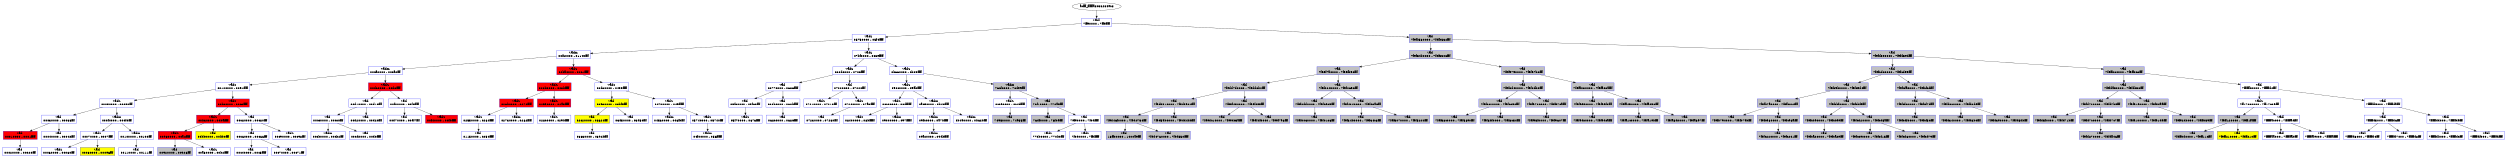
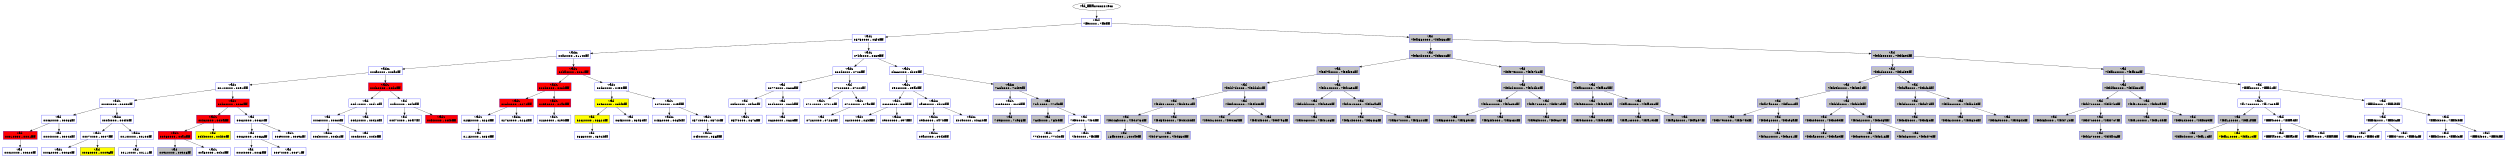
(1097, 6) -> (1097, 6)
